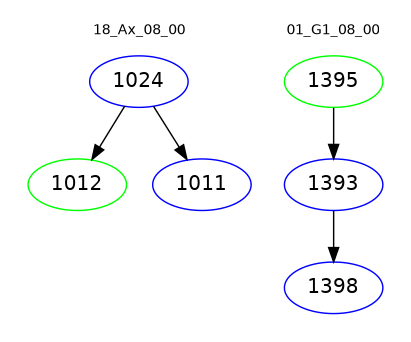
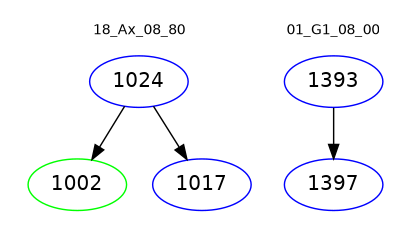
(140, 31) -> (140, 31)
(334, 82) -> none
(77, 185) -> (77, 185)
(202, 185) -> (202, 185)
(334, 288) -> (334, 185)
